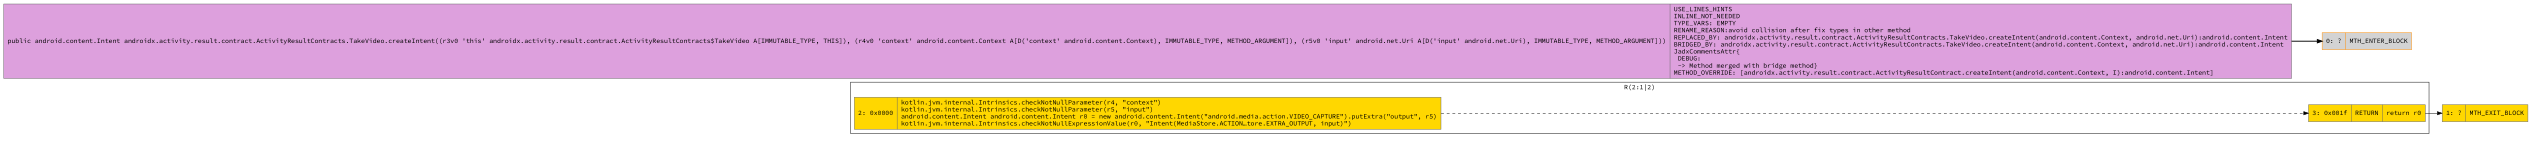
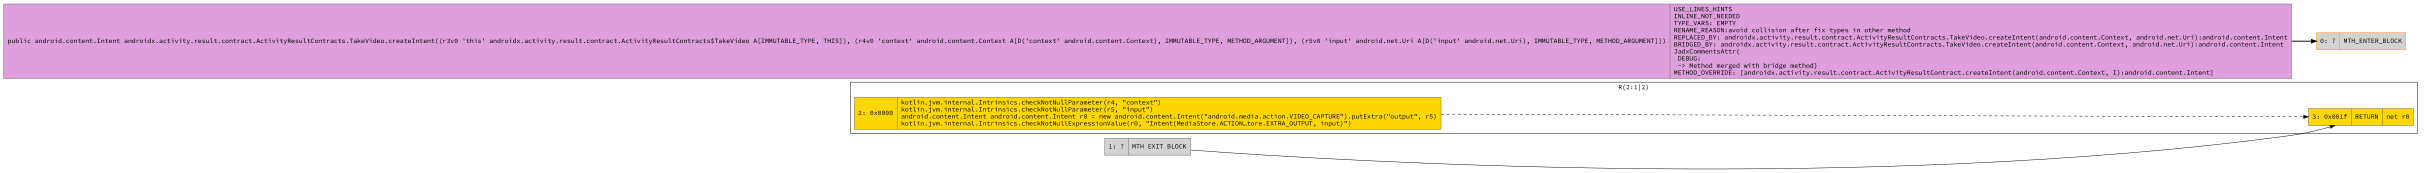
(2404, 113) -> (2398, 117)
(2432, 113) -> (1761, 168)
(2485, 113) -> (1148, 147)
